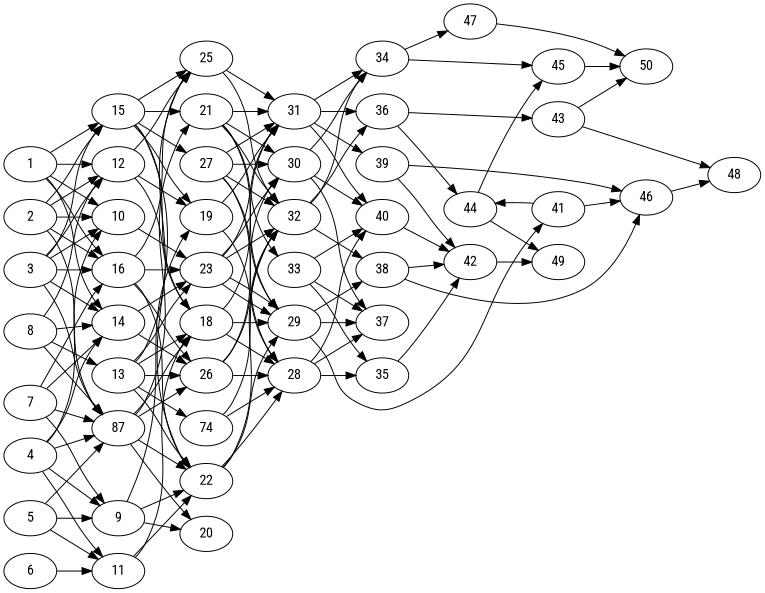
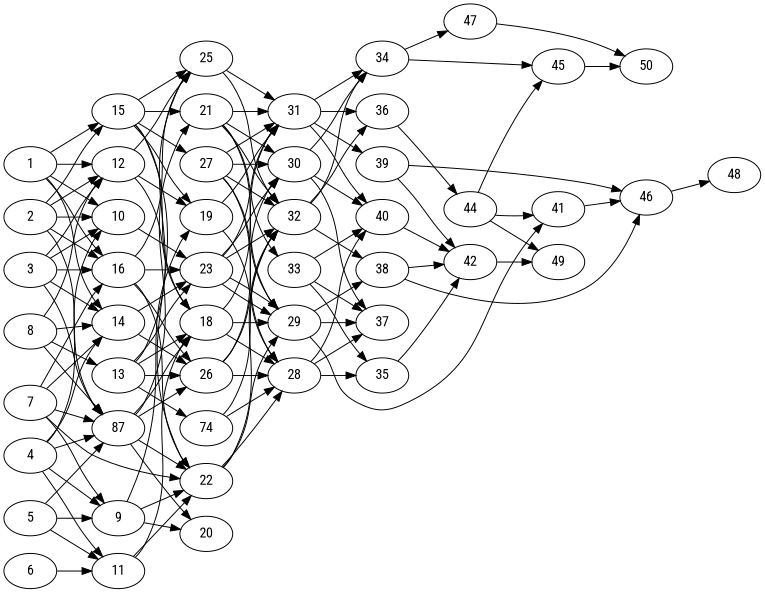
(558, 119) -> none
(73, 199) -> none
(519, 203) -> (509, 216)
(160, 424) -> (102, 459)
